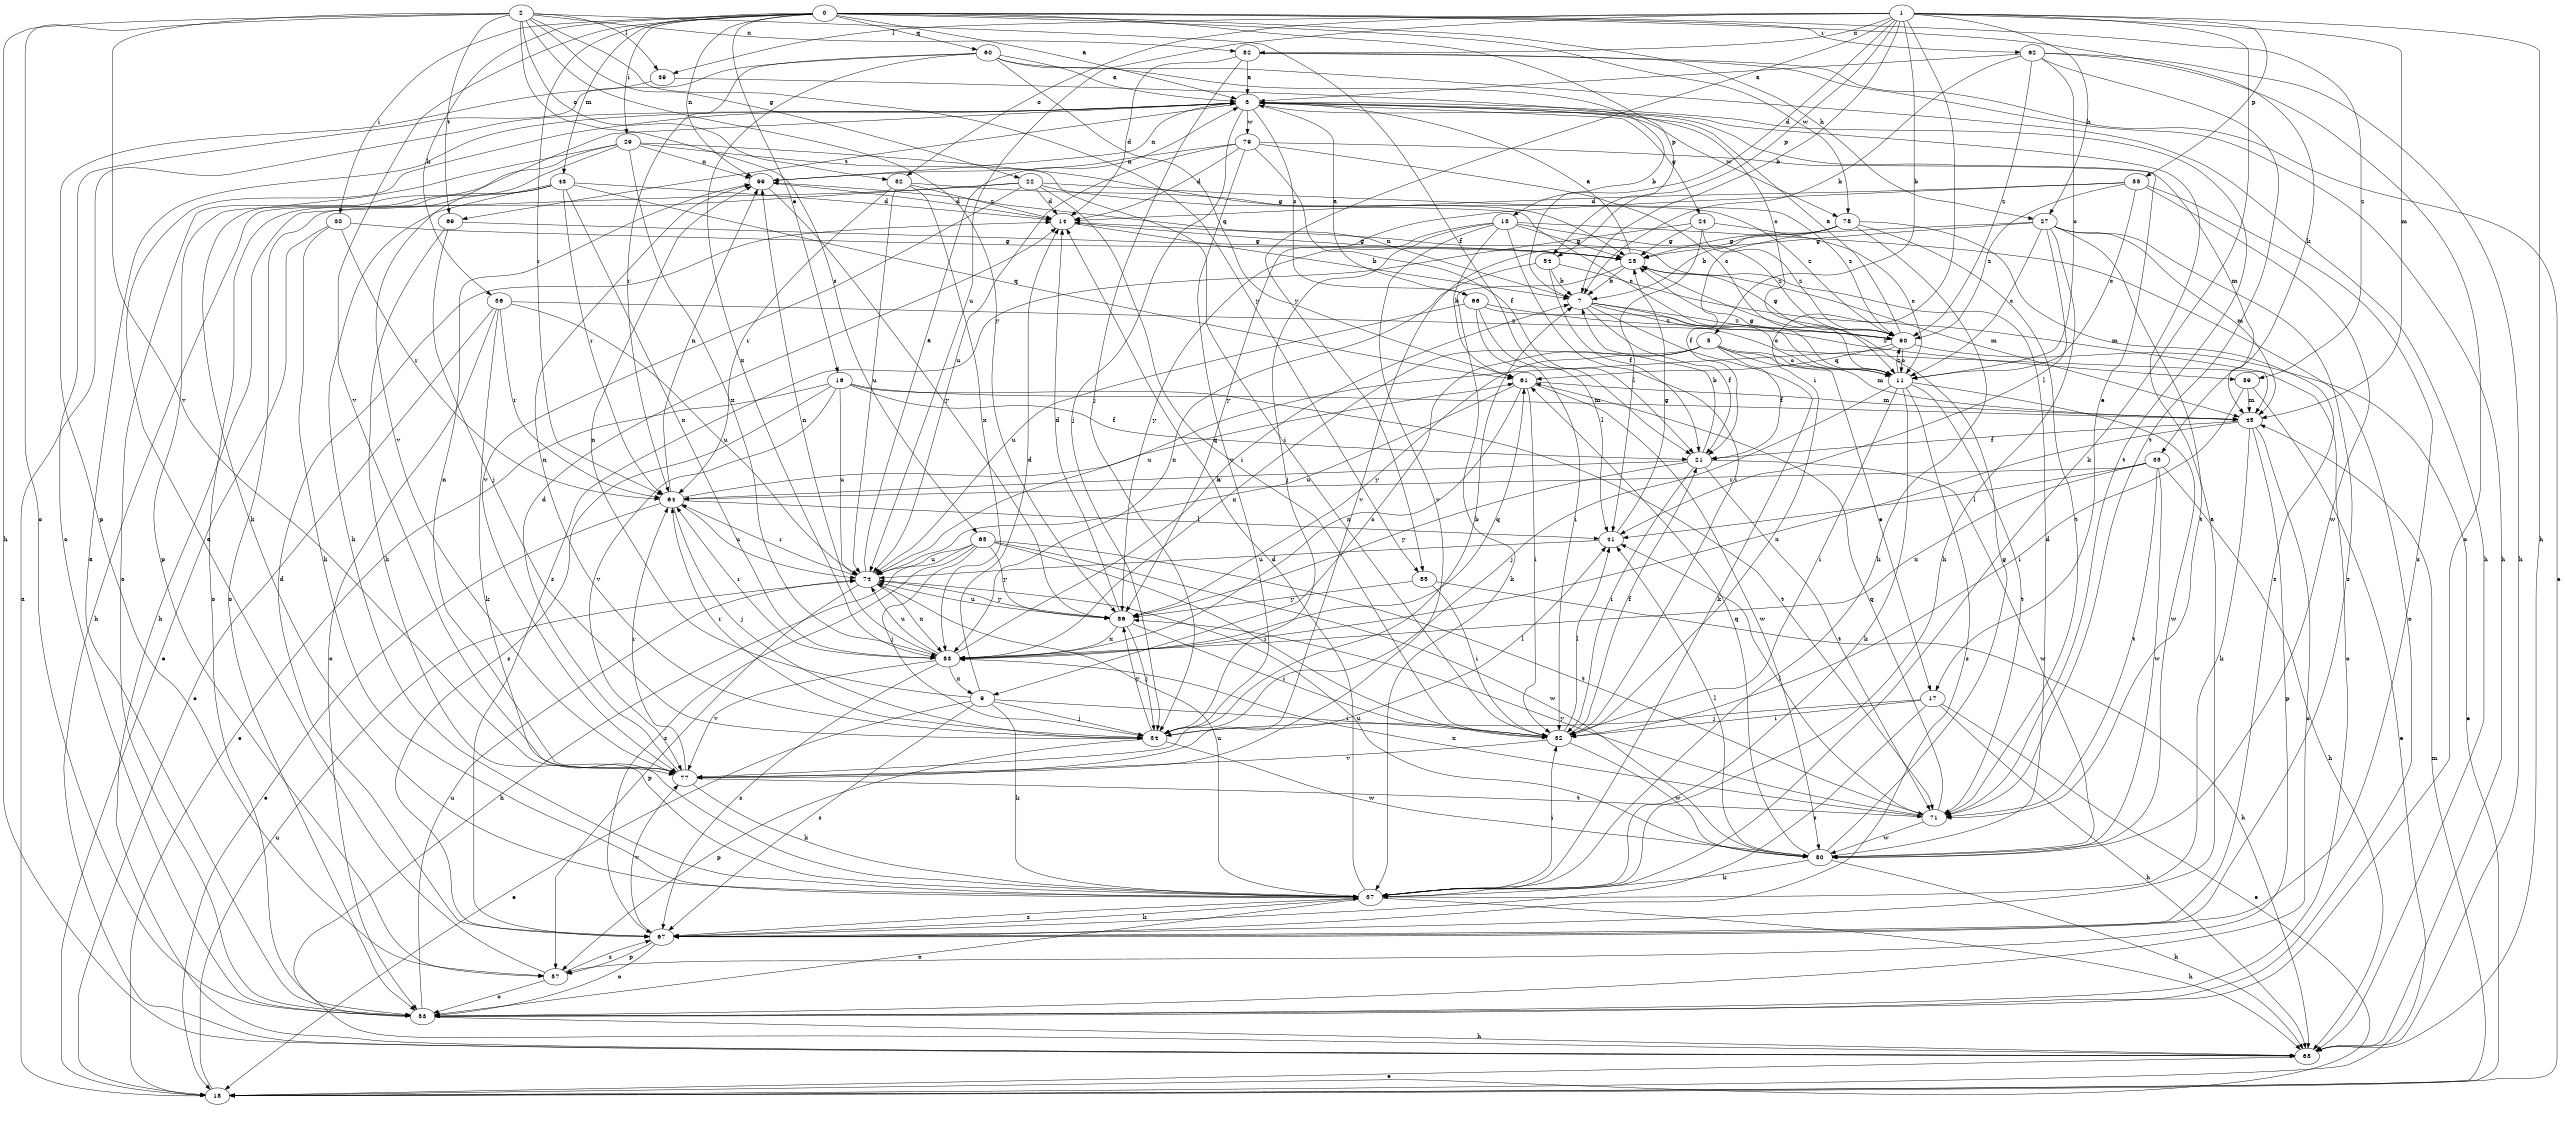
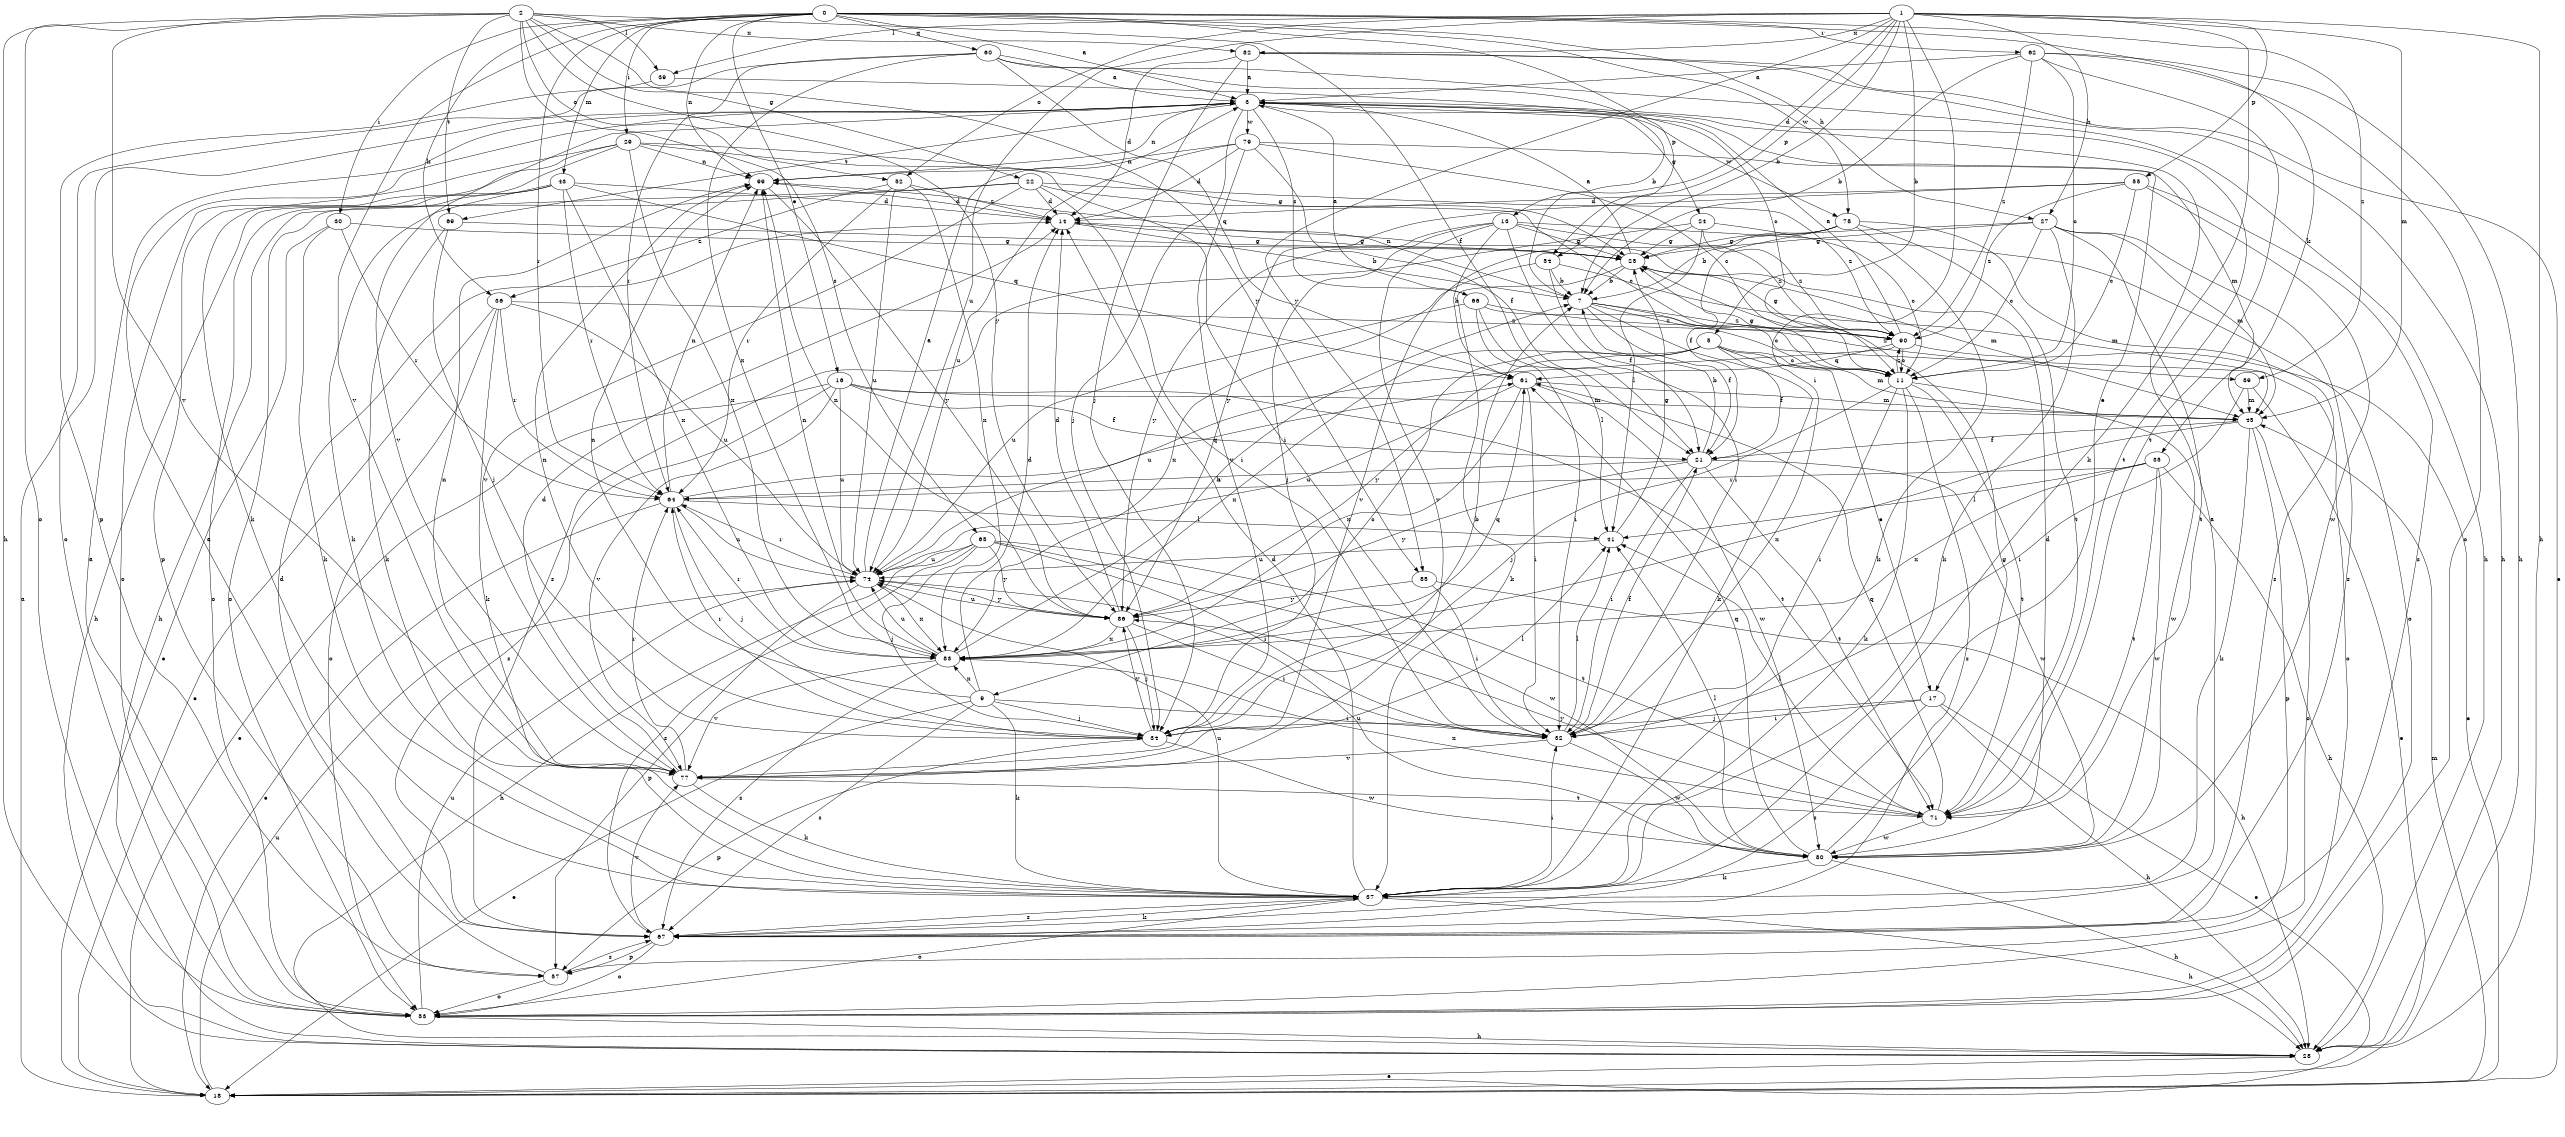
(1421, 206) -> (691, 241)
(1894, 436) -> none
none -> (884, 451)
(956, 681) -> (967, 680)
(2307, 1056) -> (2307, 1056)
